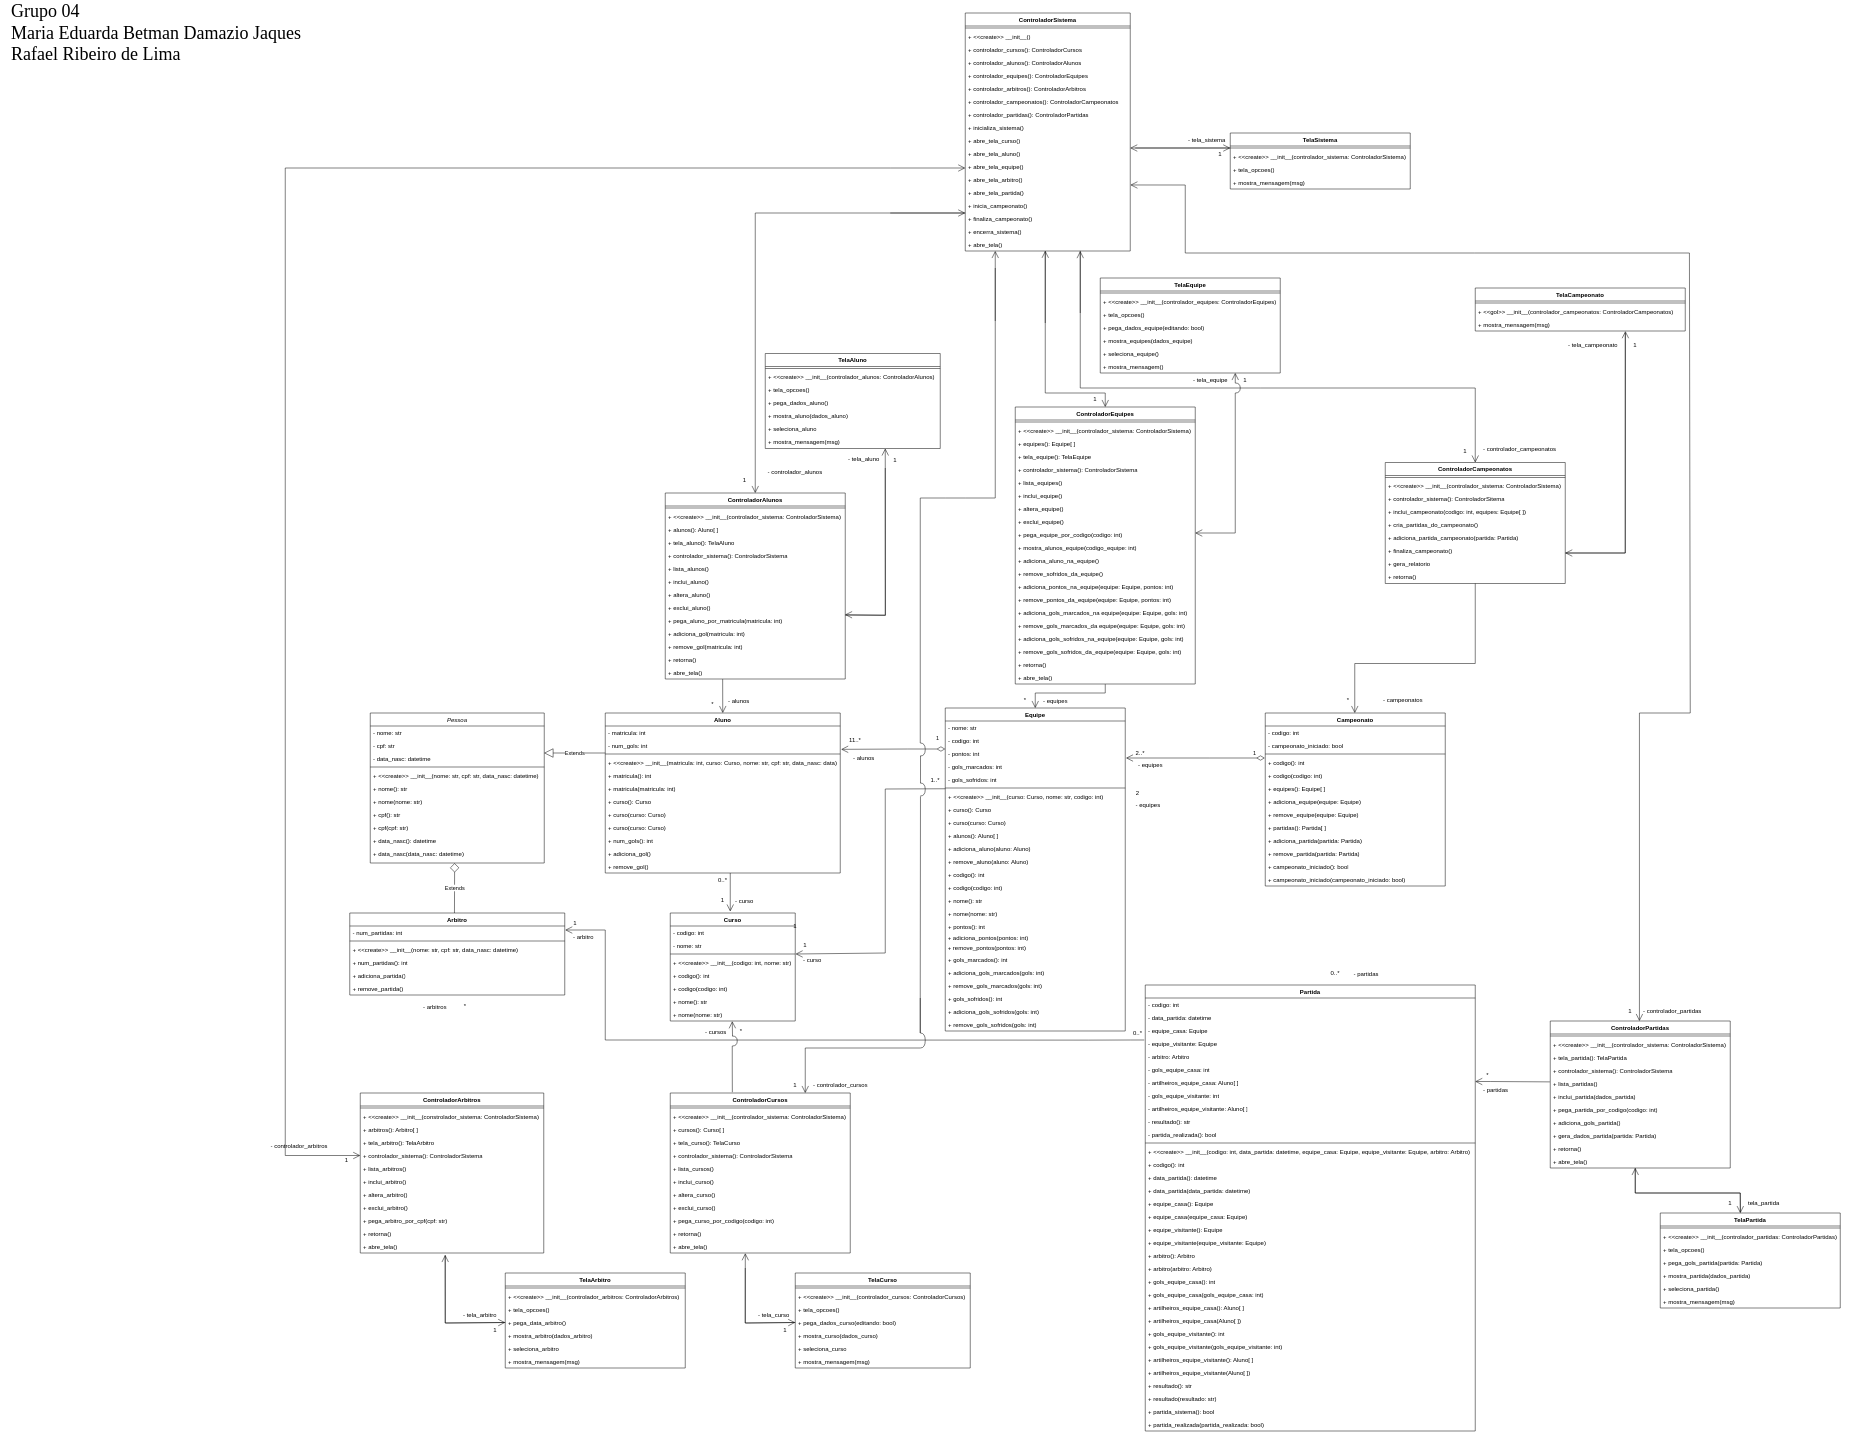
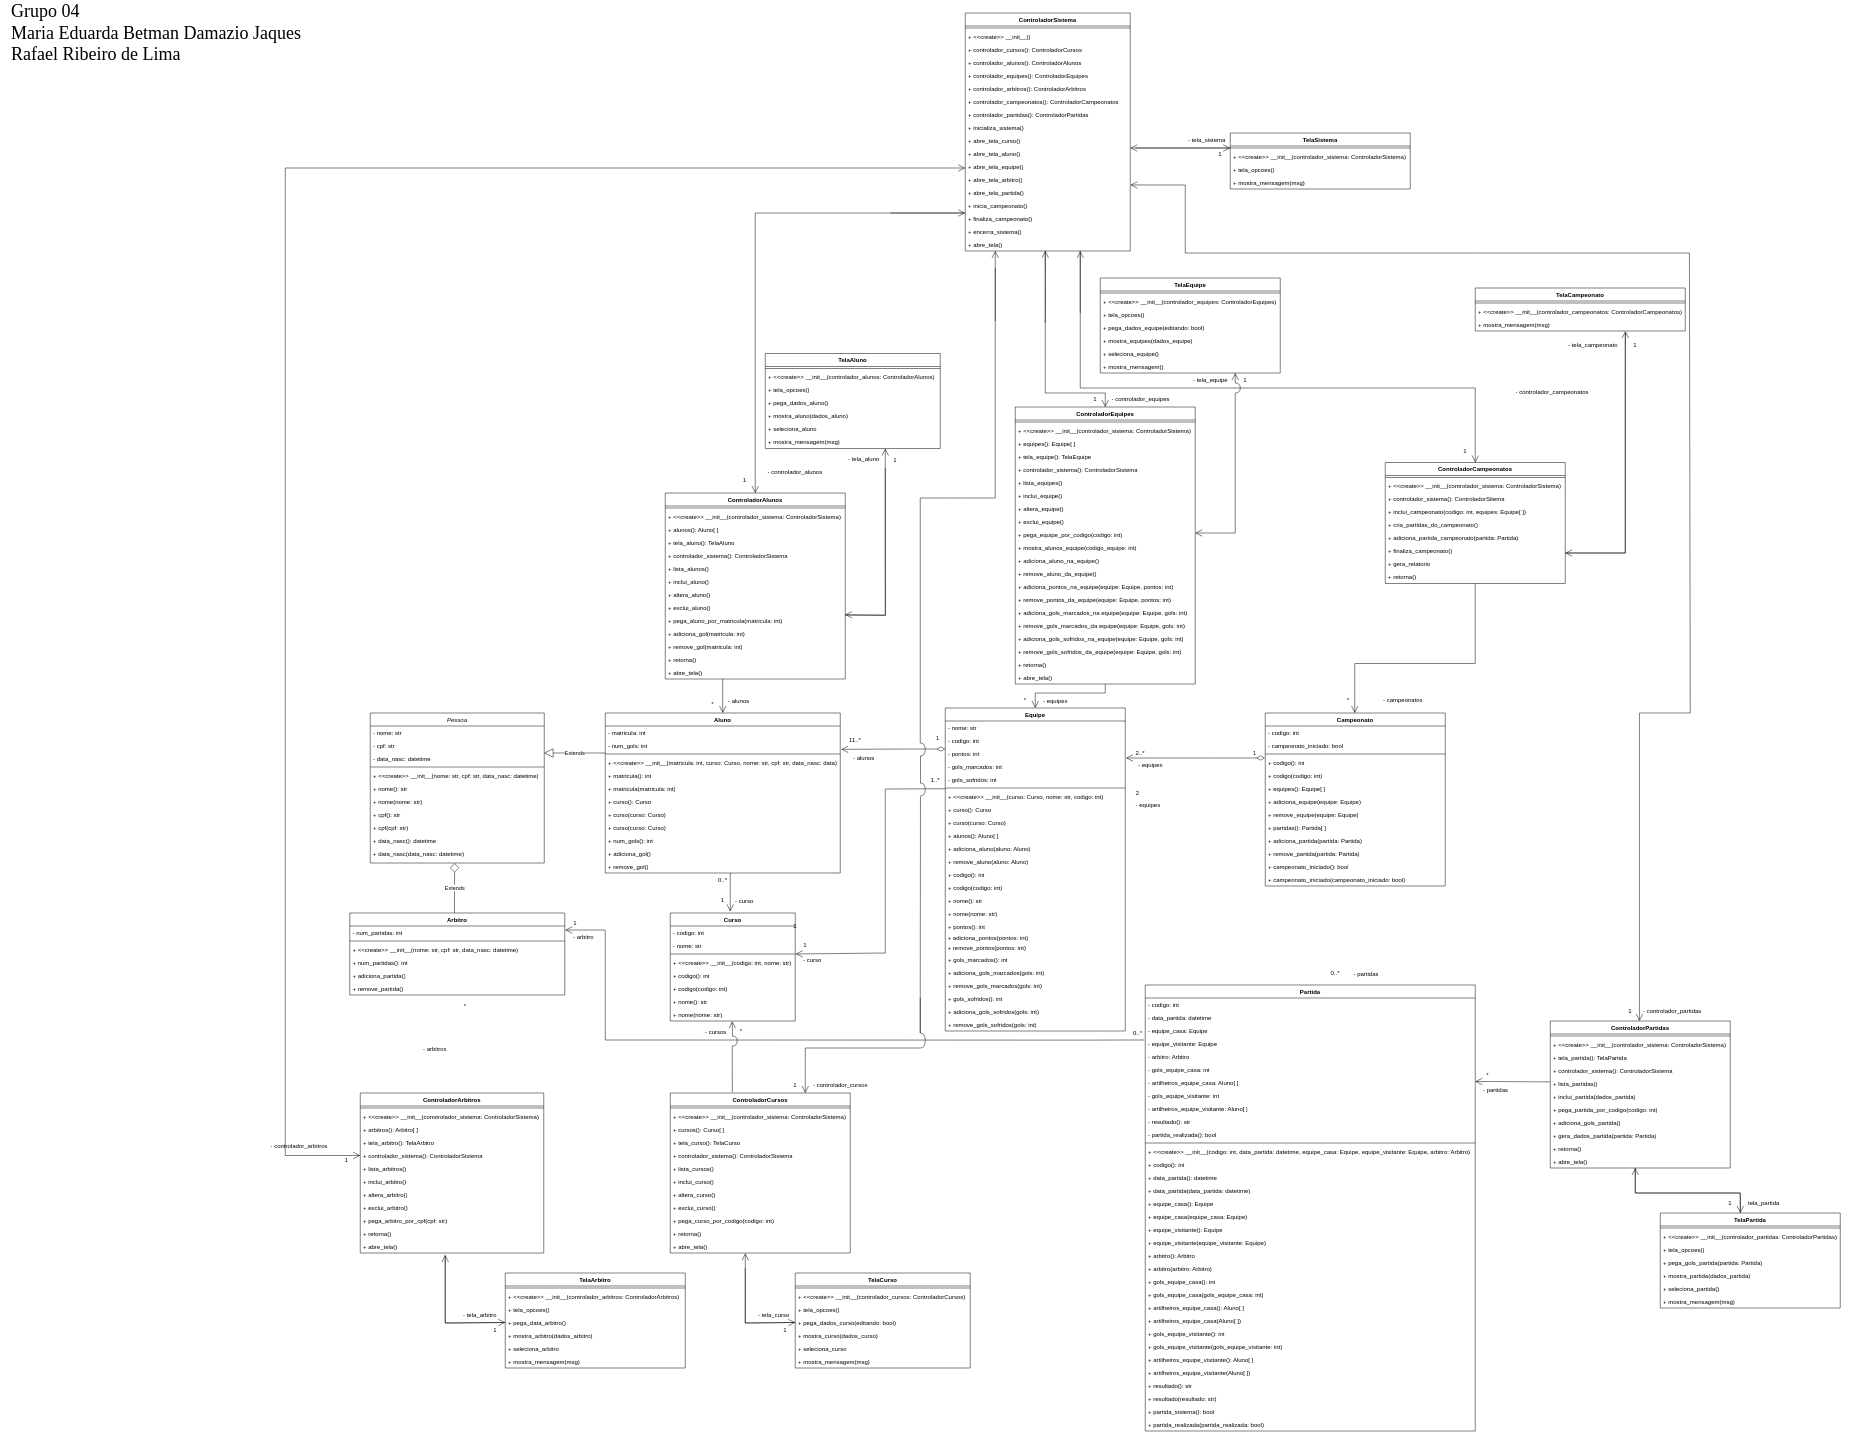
(1581, 315) -> (1581, 315)
none -> (1144, 399)
(1520, 450) -> (1553, 392)
(1065, 574) -> (1060, 574)
(435, 1006) -> (435, 1049)
